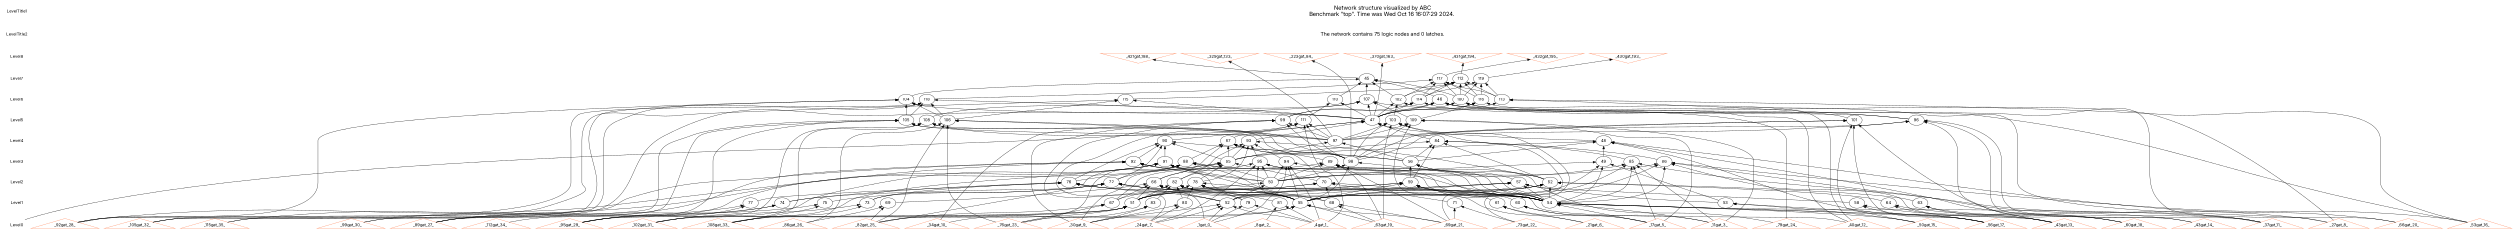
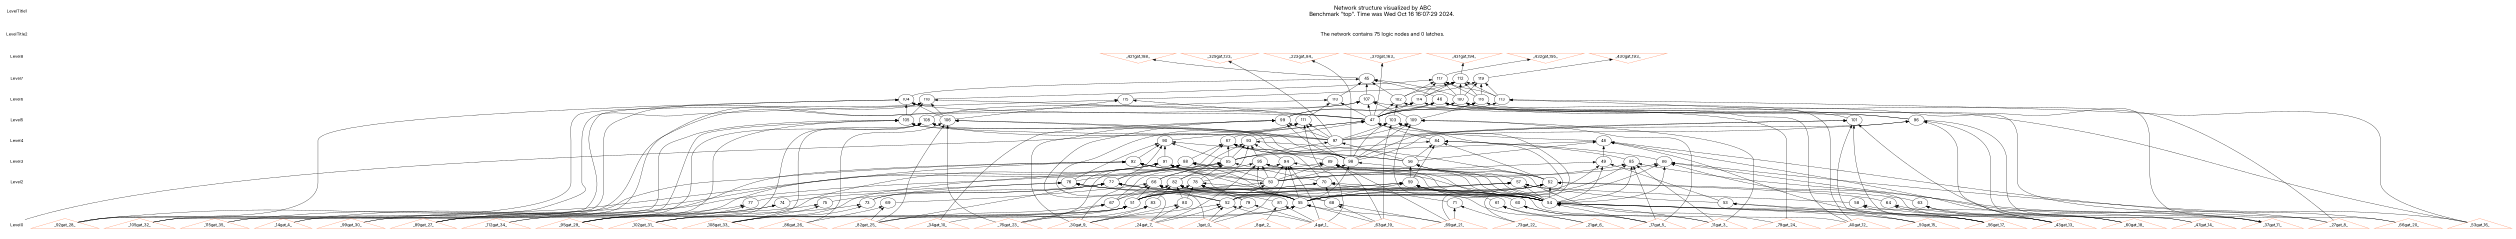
none -> (702, 144)
(924, 189) -> none
(17, 203) -> none
(2007, 205) -> (2014, 206)
none -> (283, 225)
(2204, 225) -> (2204, 225)
